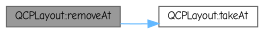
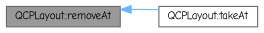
(134, 24) -> (145, 9)
